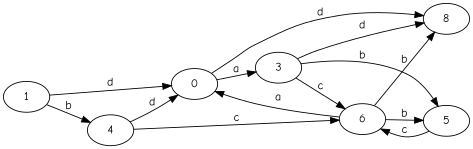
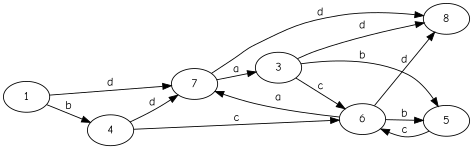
(404, 60) -> (404, 60)
(195, 84) -> (195, 84)
